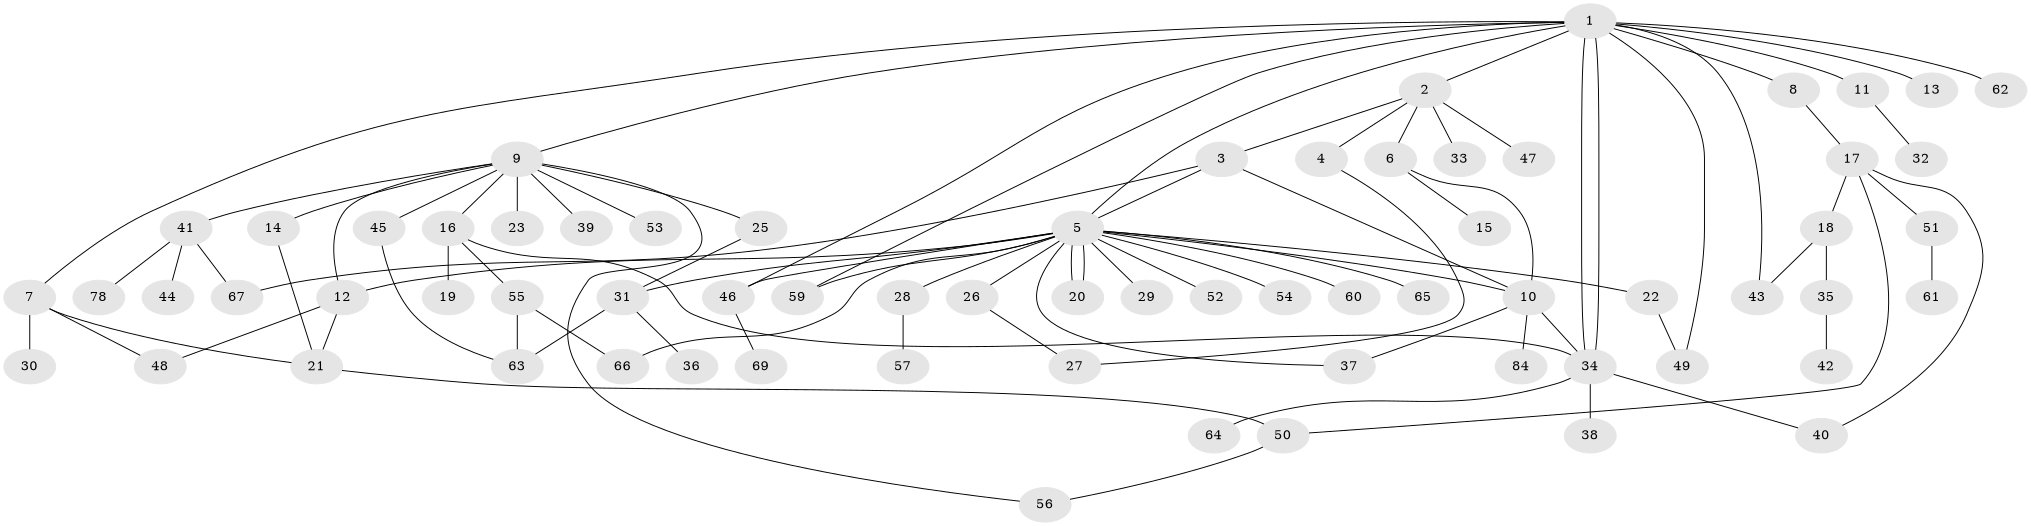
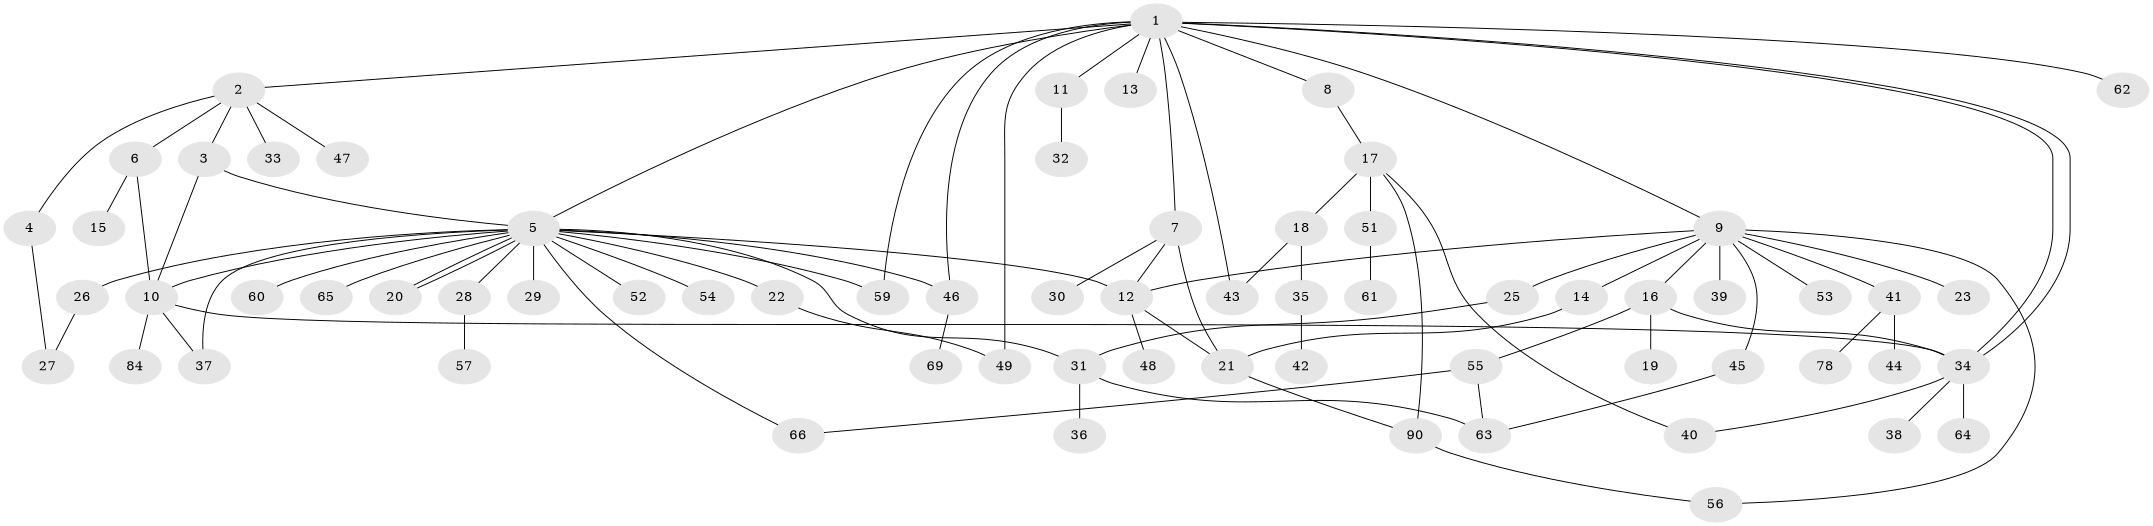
(237, 298) -> none
(95, 332) -> (1151, 263)
(1283, 436) -> (1416, 436)
